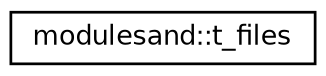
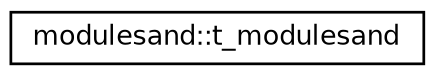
(163, 38) -> (217, 38)
